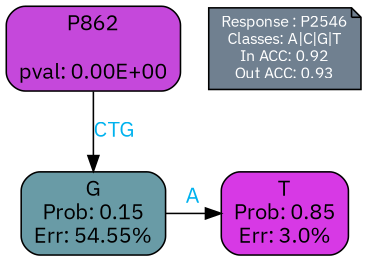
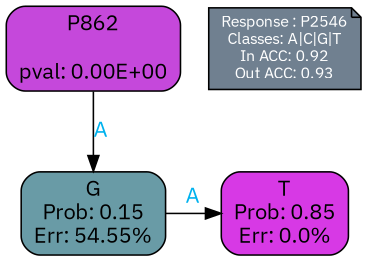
(115, 131) -> (101, 131)
(285, 213) -> (285, 213)
